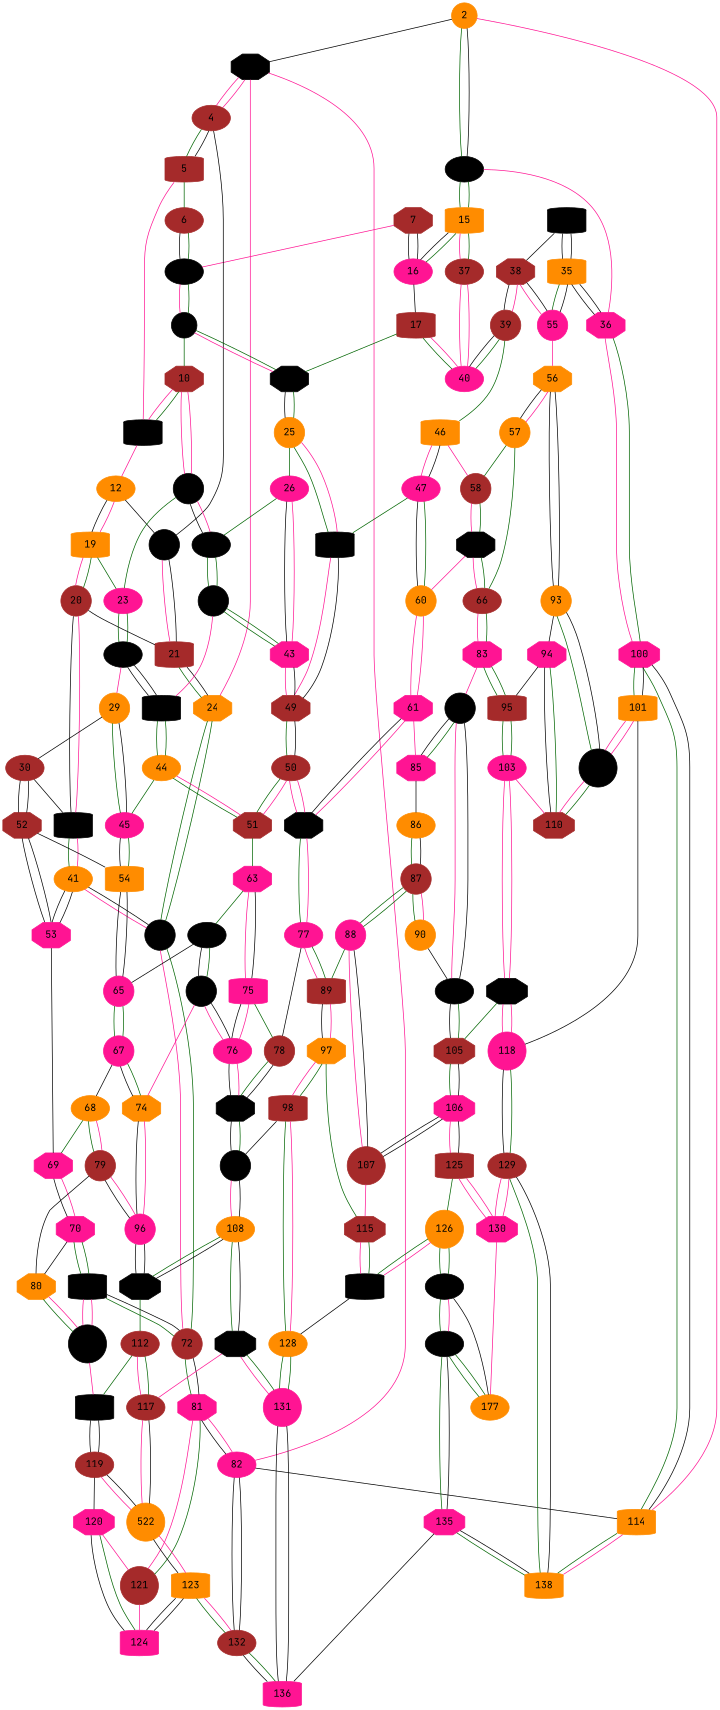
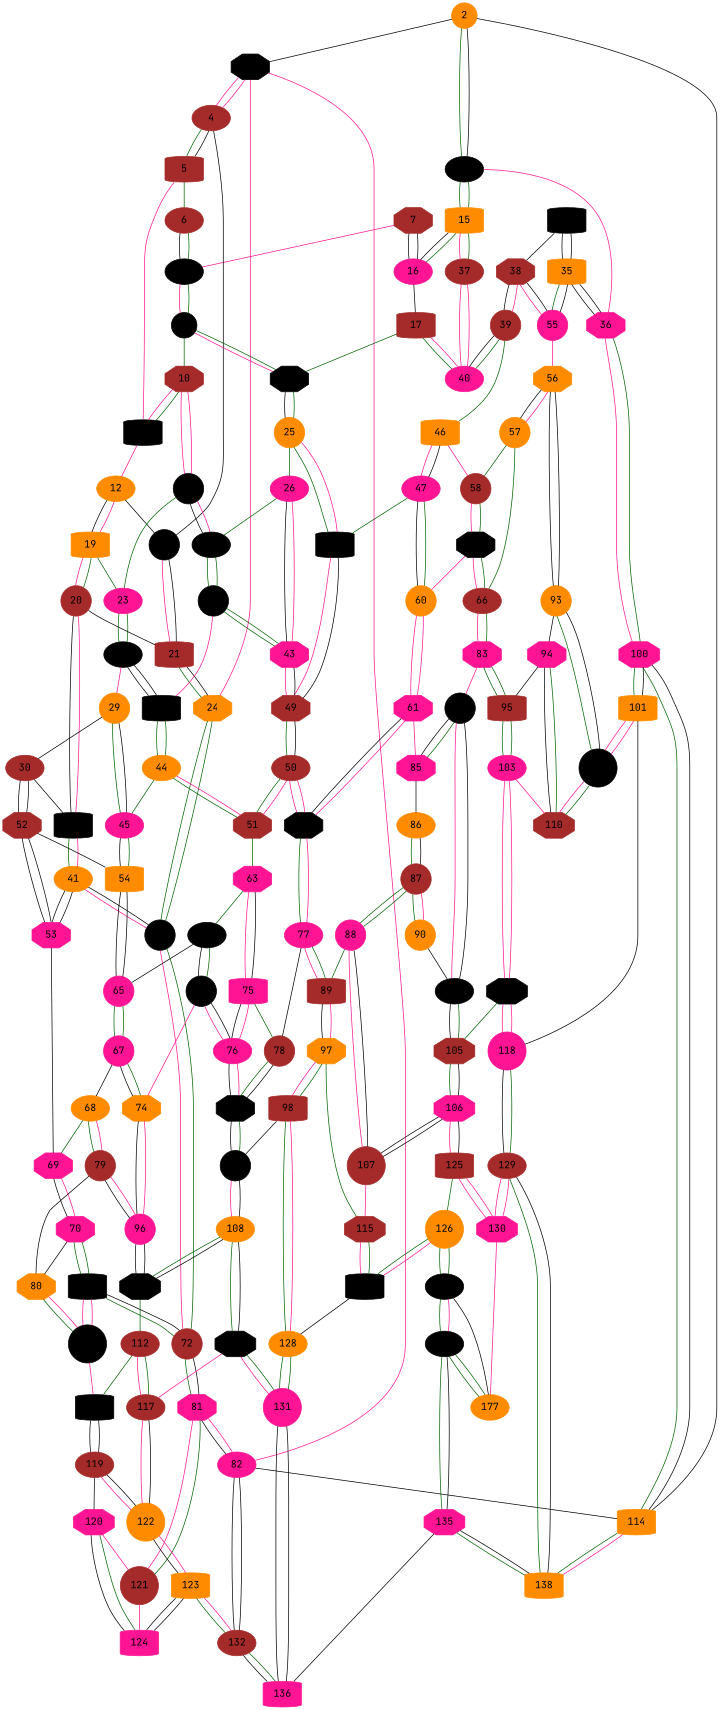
(717, 691) -> (717, 691)
(146, 1522) -> (146, 1522)
